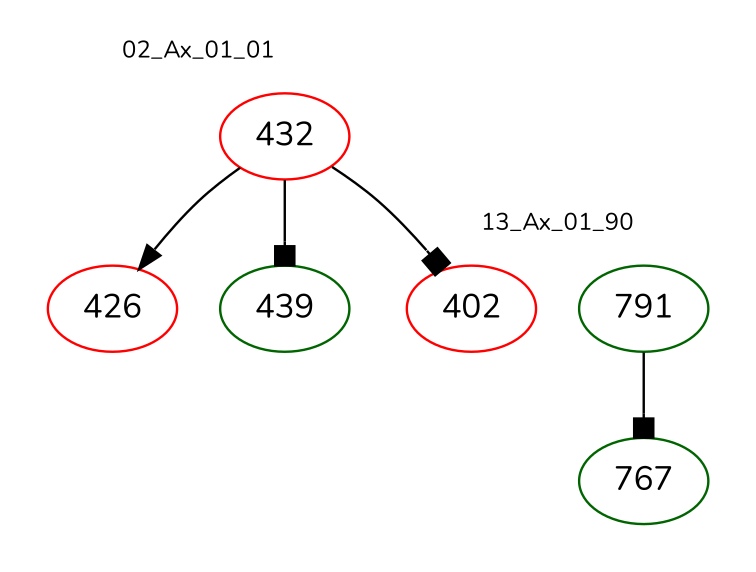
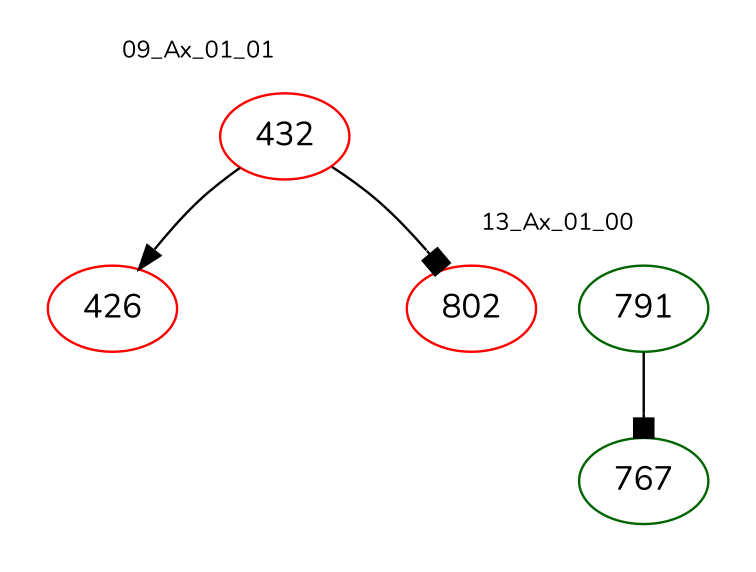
(199, 51) -> (199, 51)
(558, 224) -> (558, 224)
(285, 309) -> none
(471, 309) -> (471, 309)
